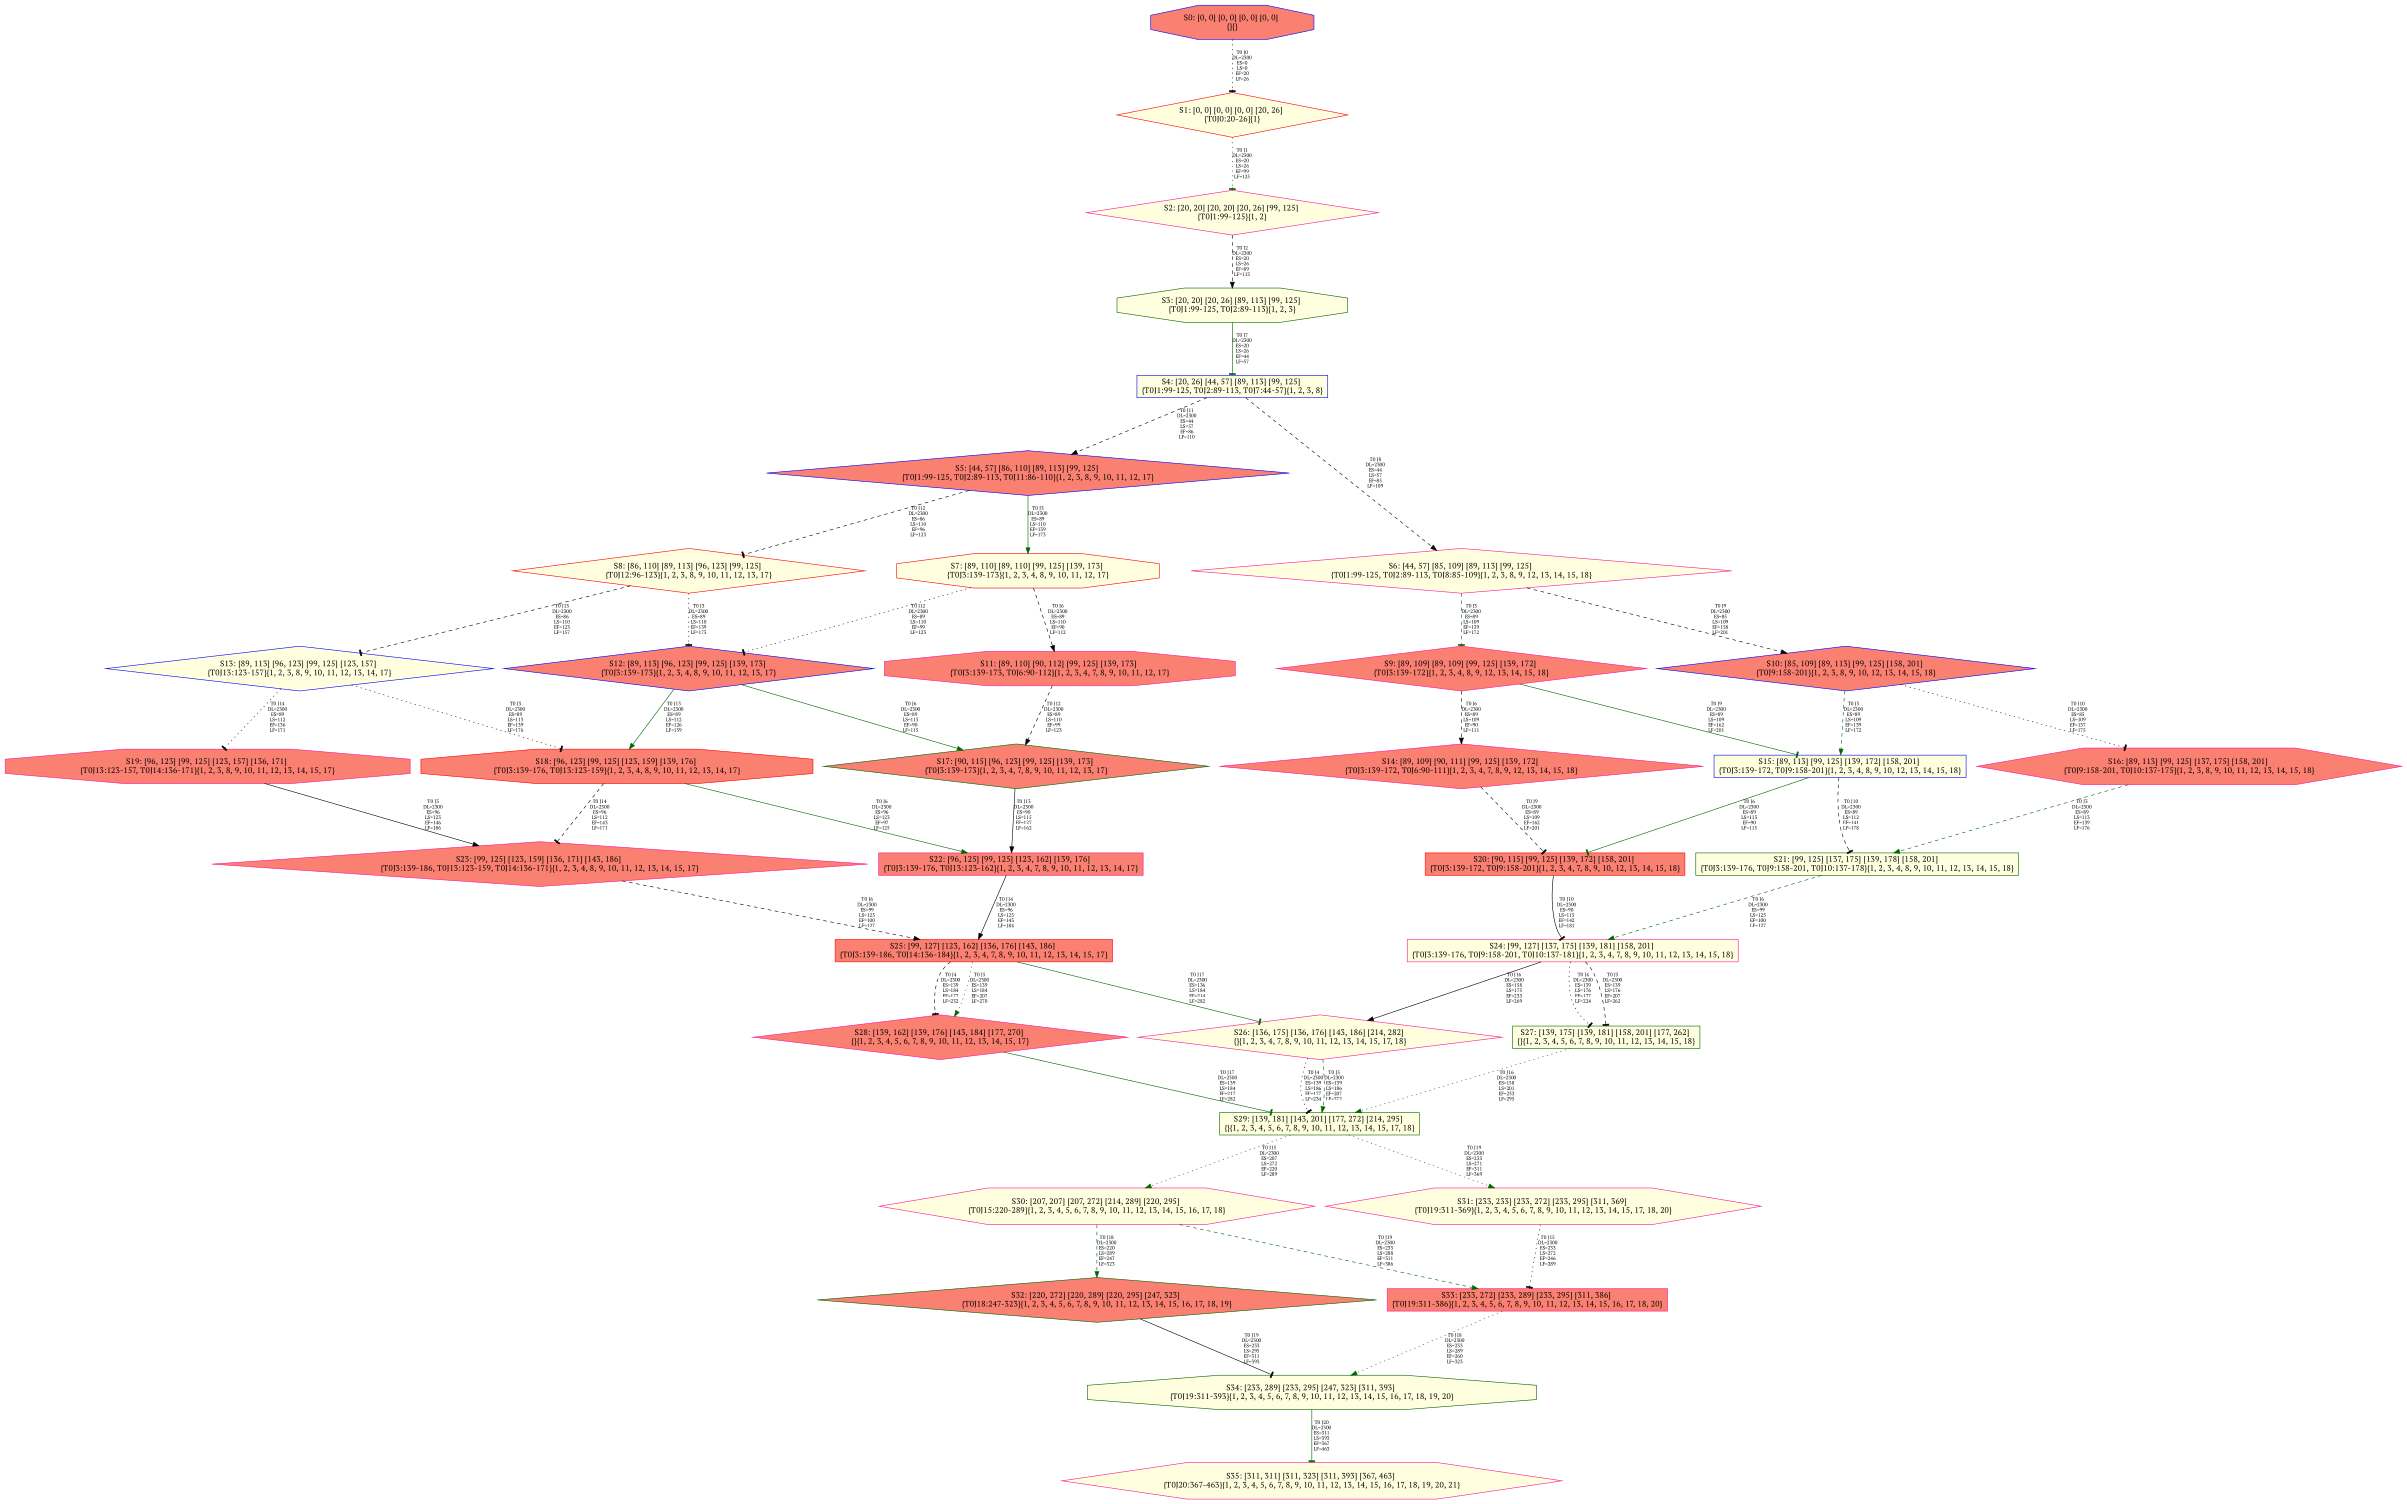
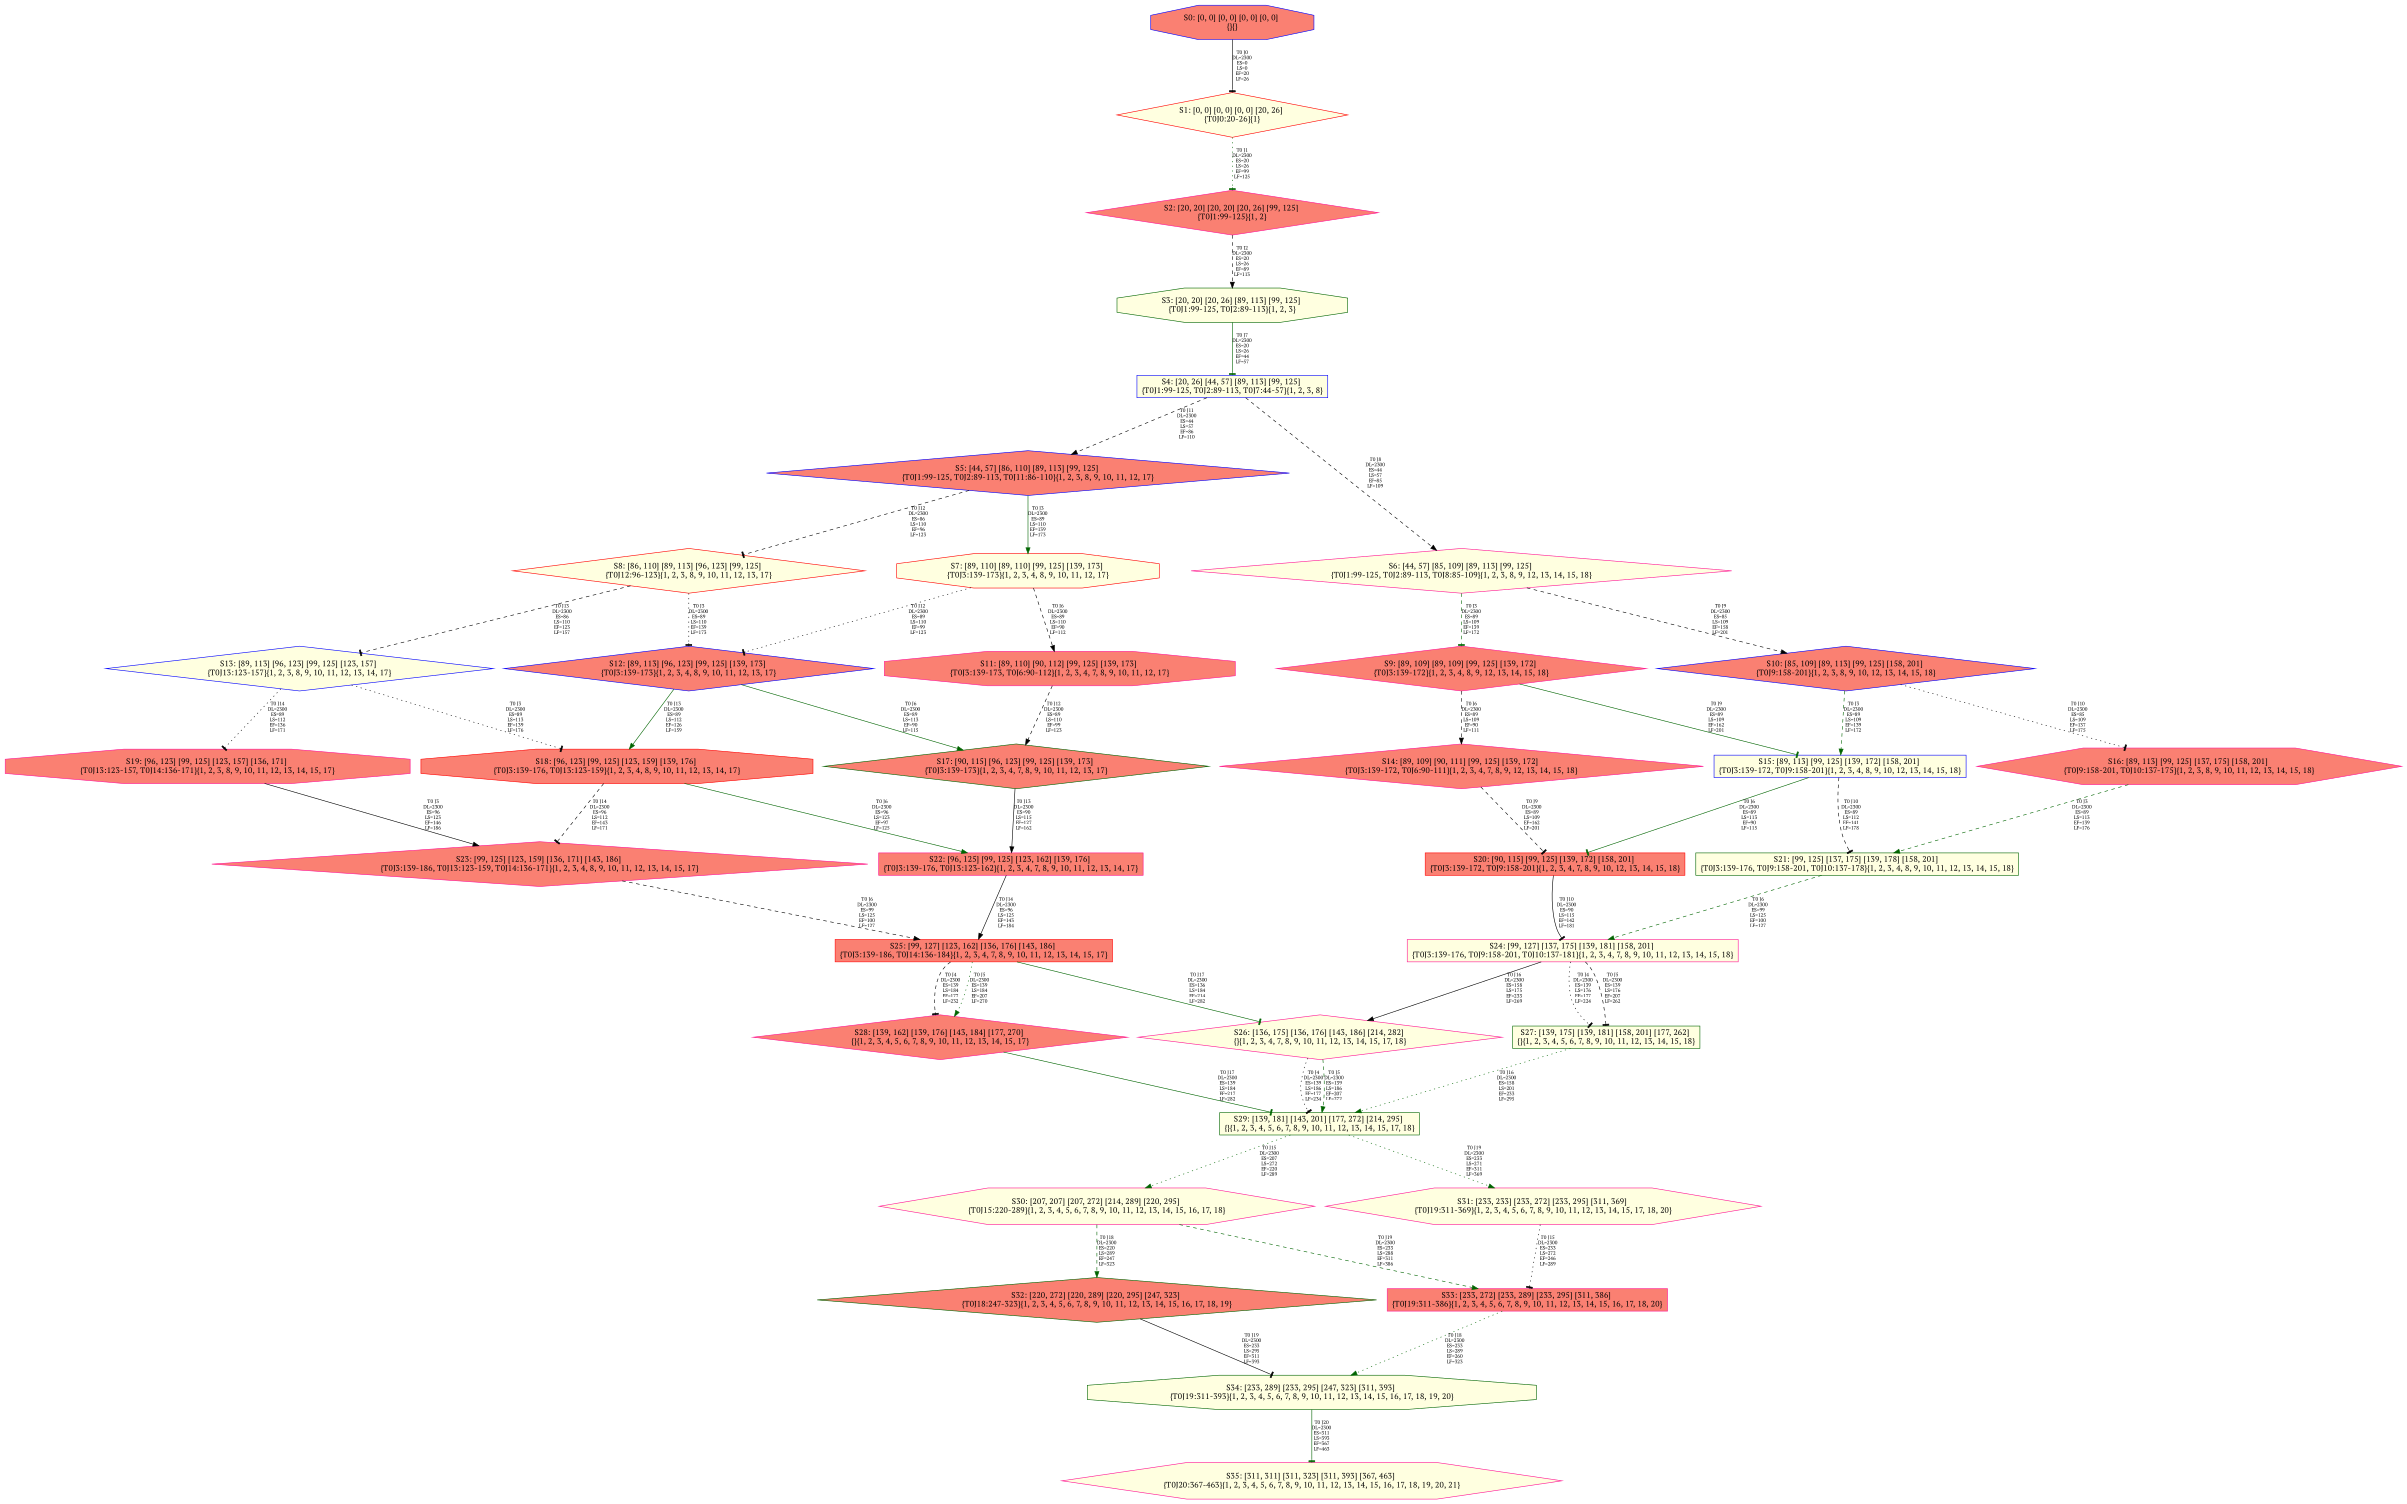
(1232, 64) -> (1232, 64)
(1232, 213) -> (1232, 213)
